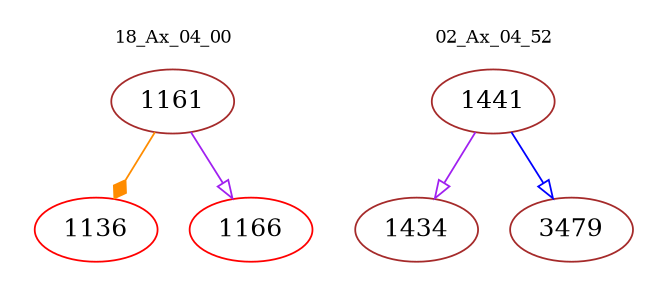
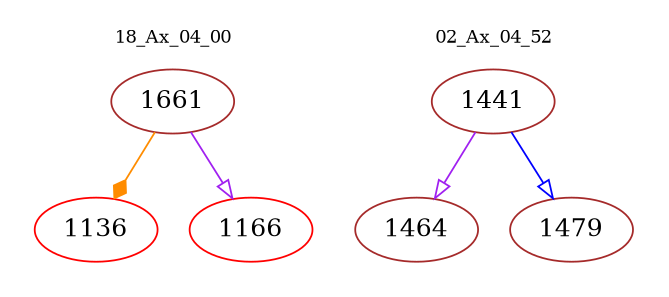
(173, 101) -> (173, 101)
(417, 230) -> (417, 230)
(572, 230) -> (572, 230)
